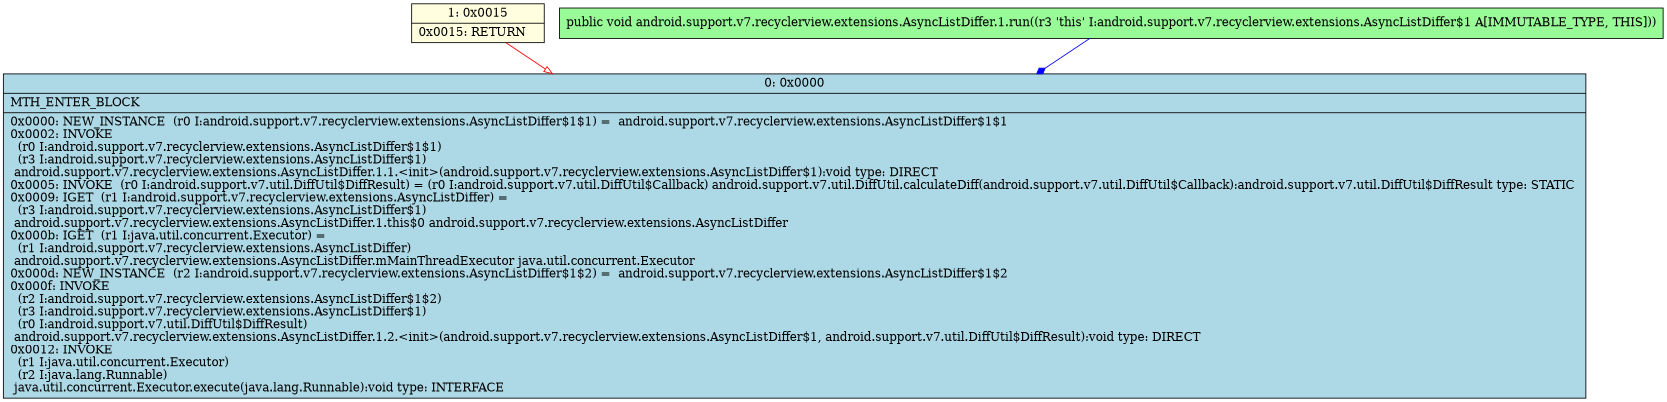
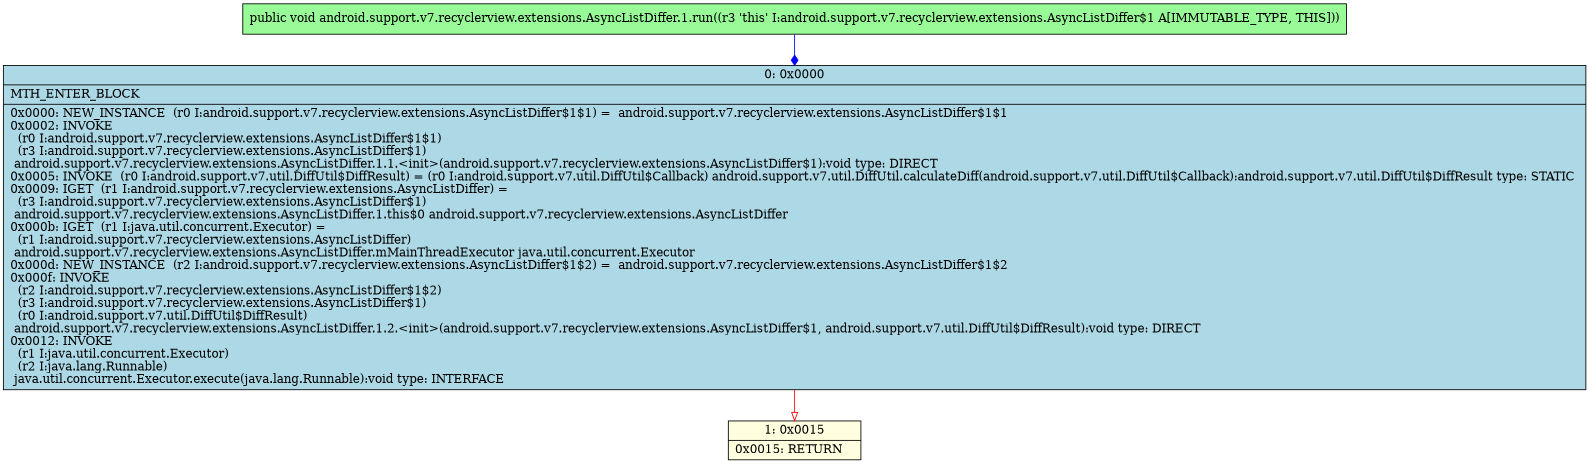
(526, 56) -> (795, 401)
